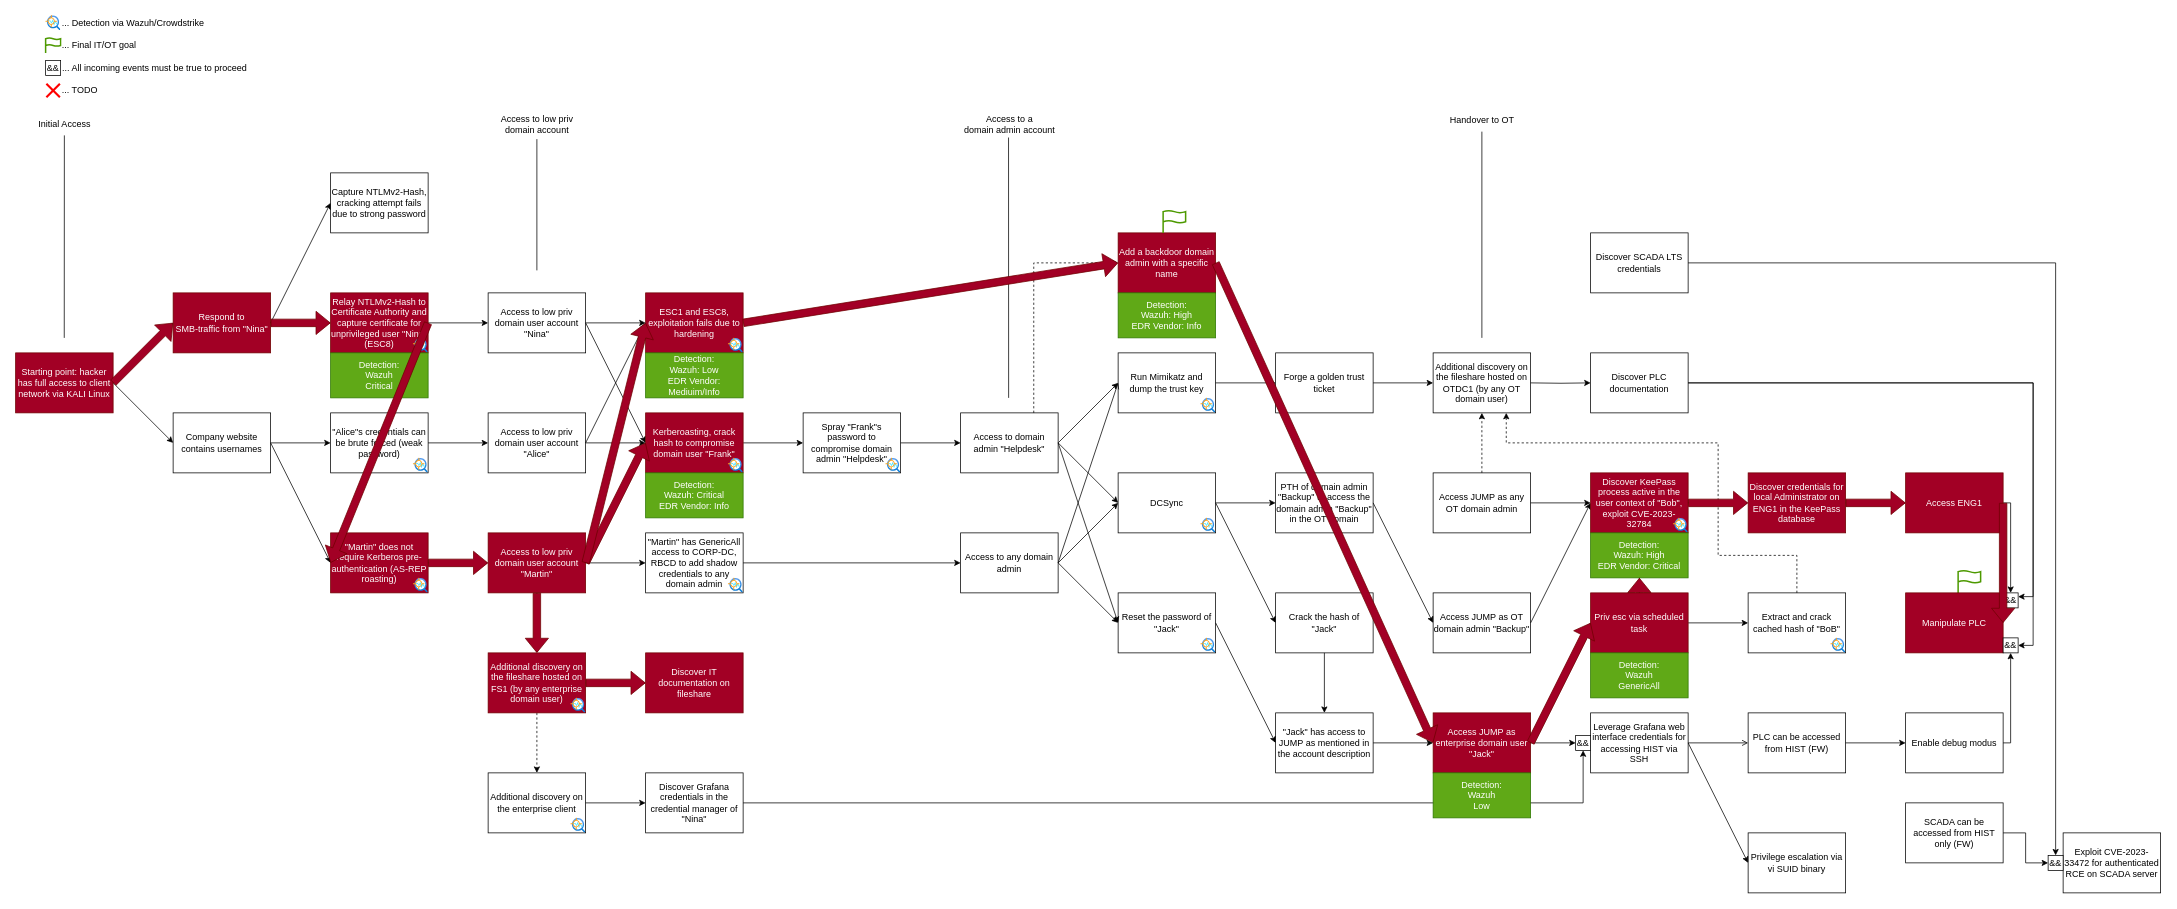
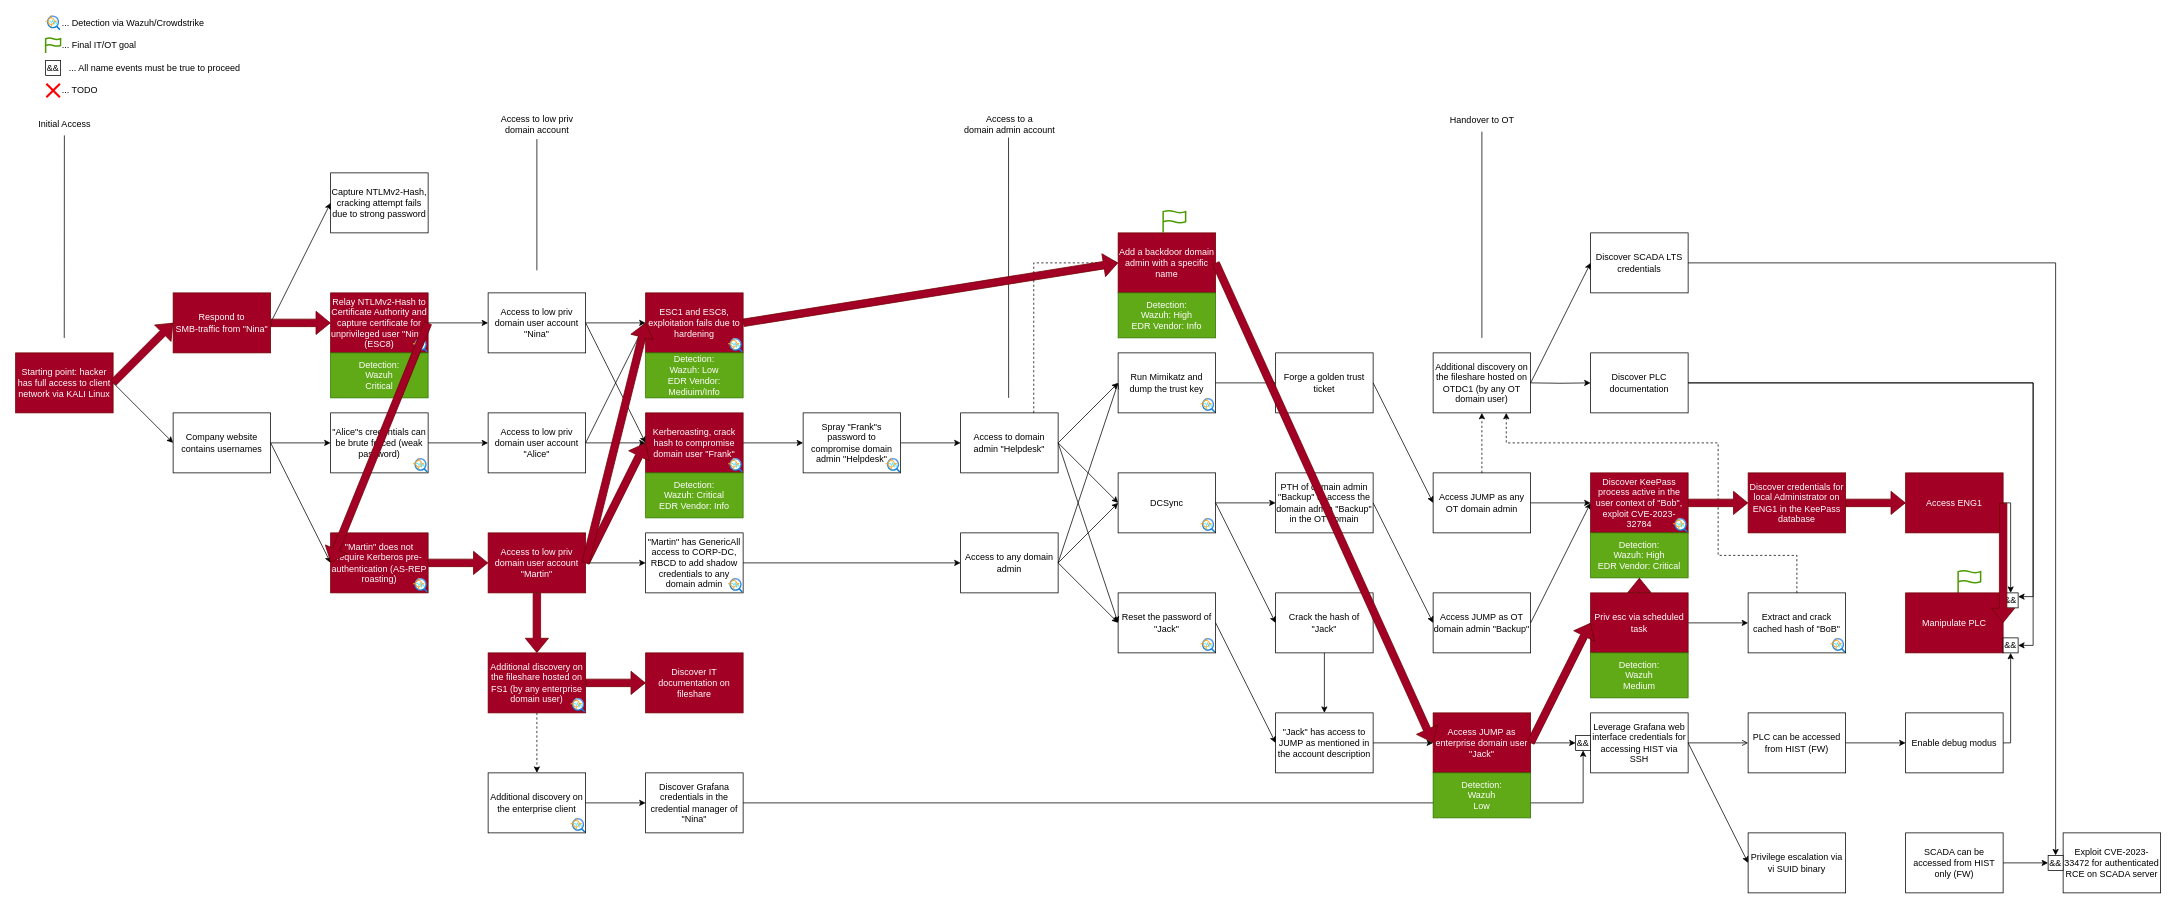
(155, 68) -> (155, 68)
none -> (1560, 325)
(1374, 383) -> (1402, 440)
(1639, 675) -> (1639, 675)
(1954, 833) -> (1954, 863)
